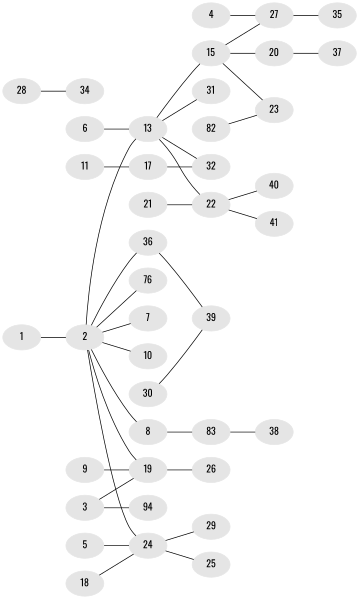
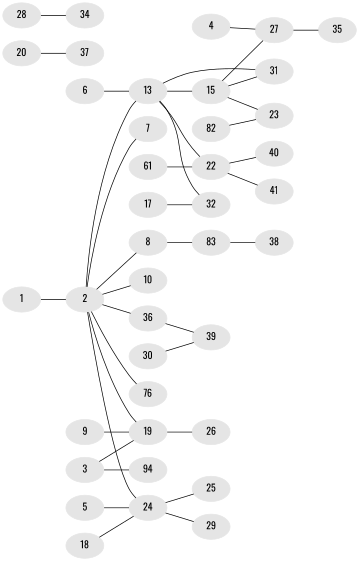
(243, 53) -> (243, 81)
(85, 167) -> none
(148, 205) -> (148, 167)
